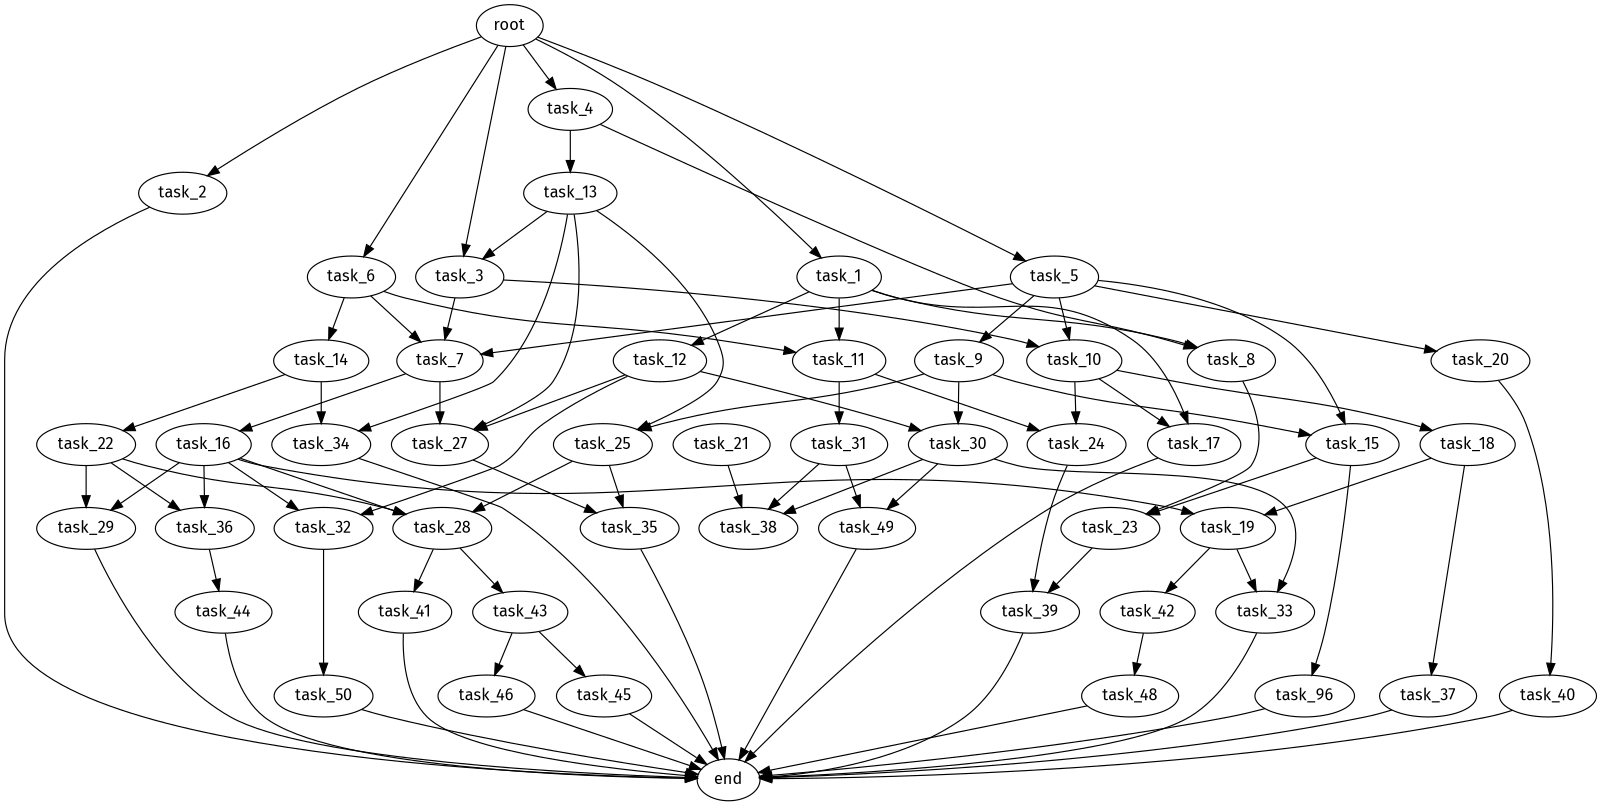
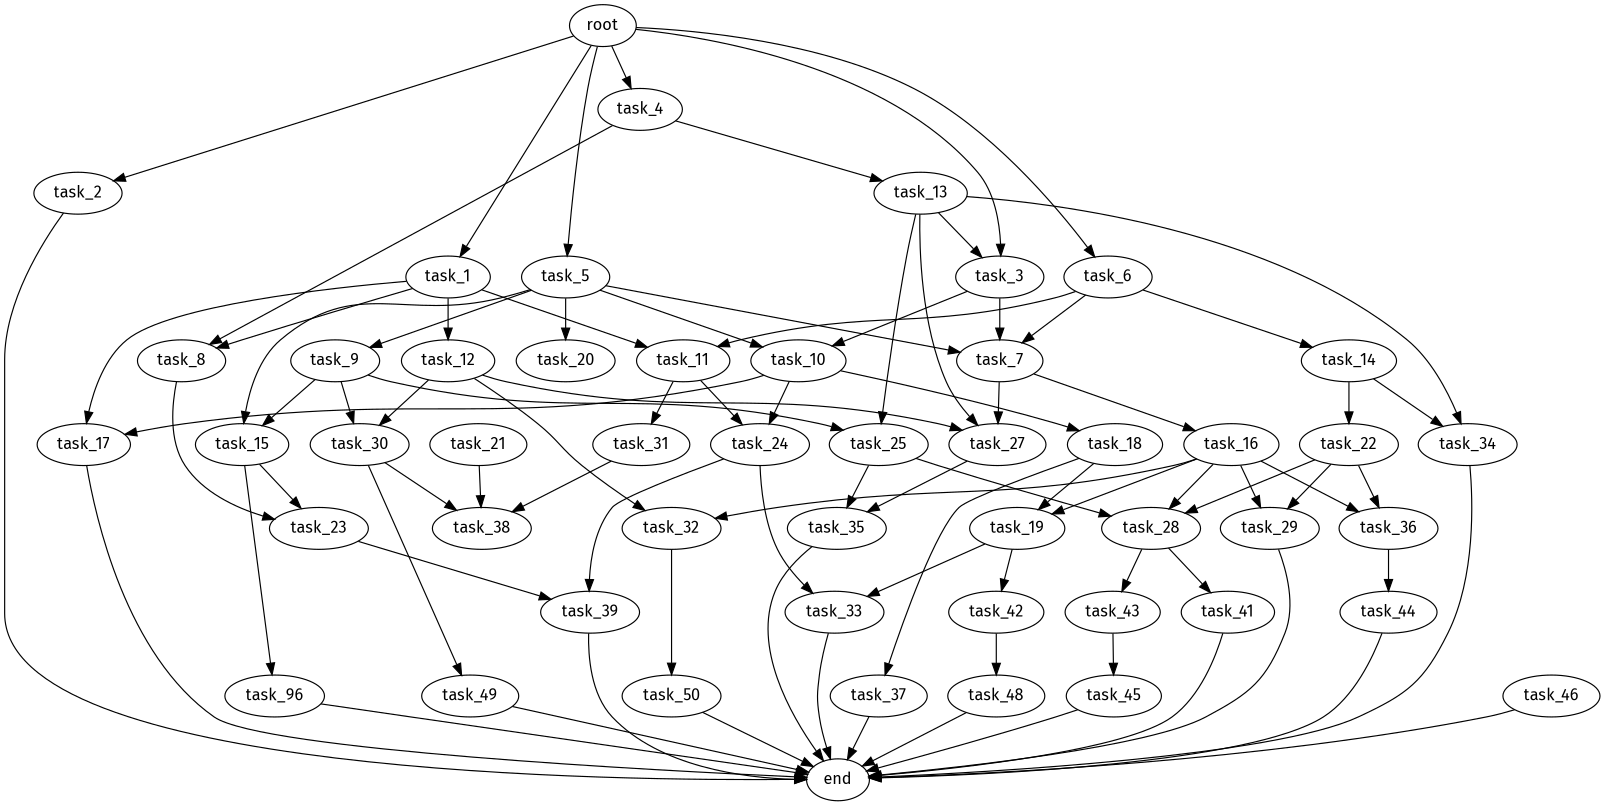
(849, 473) -> none
(1182, 476) -> (770, 530)
(506, 649) -> none
(1548, 696) -> none
